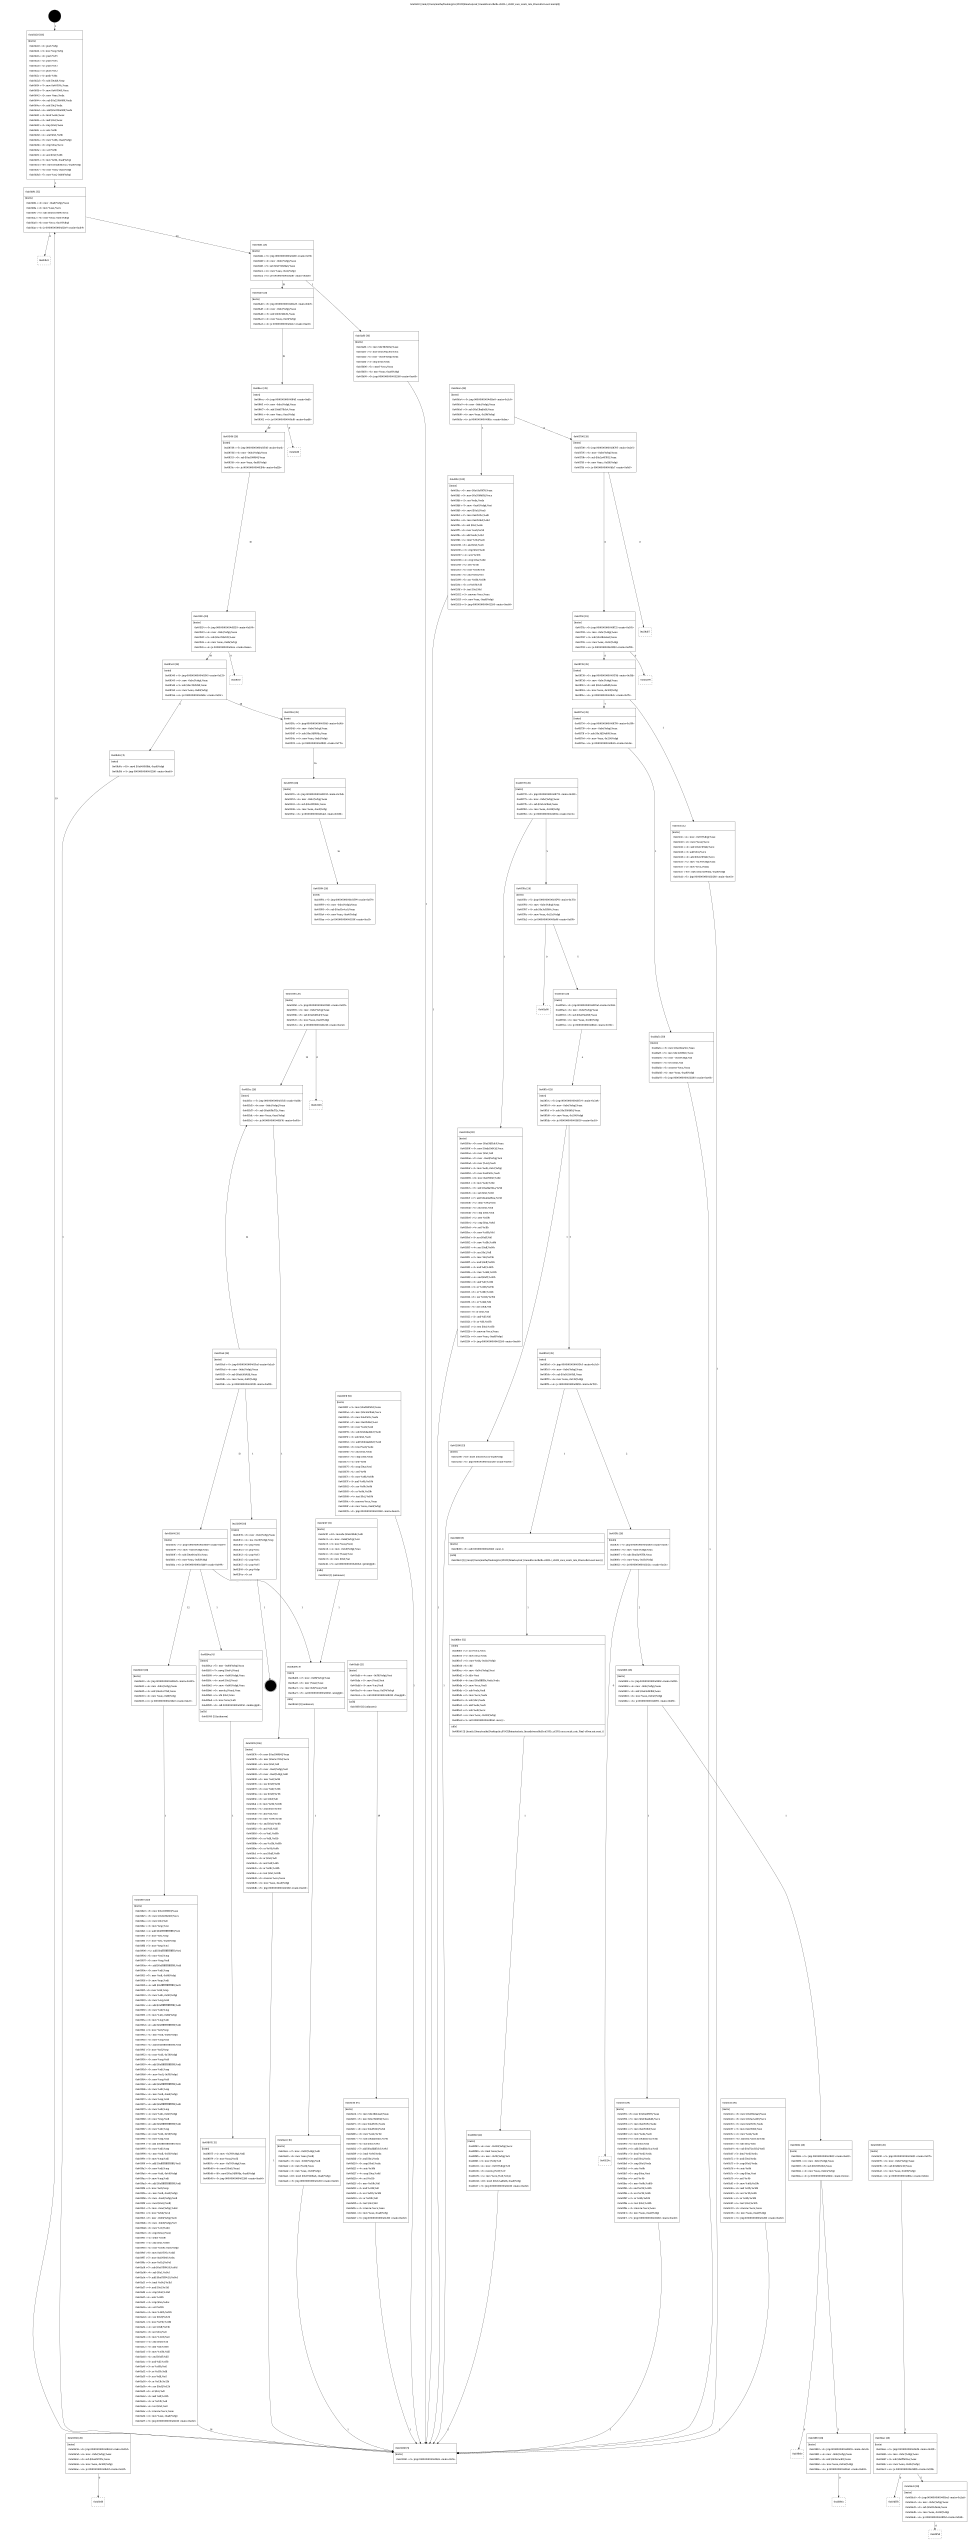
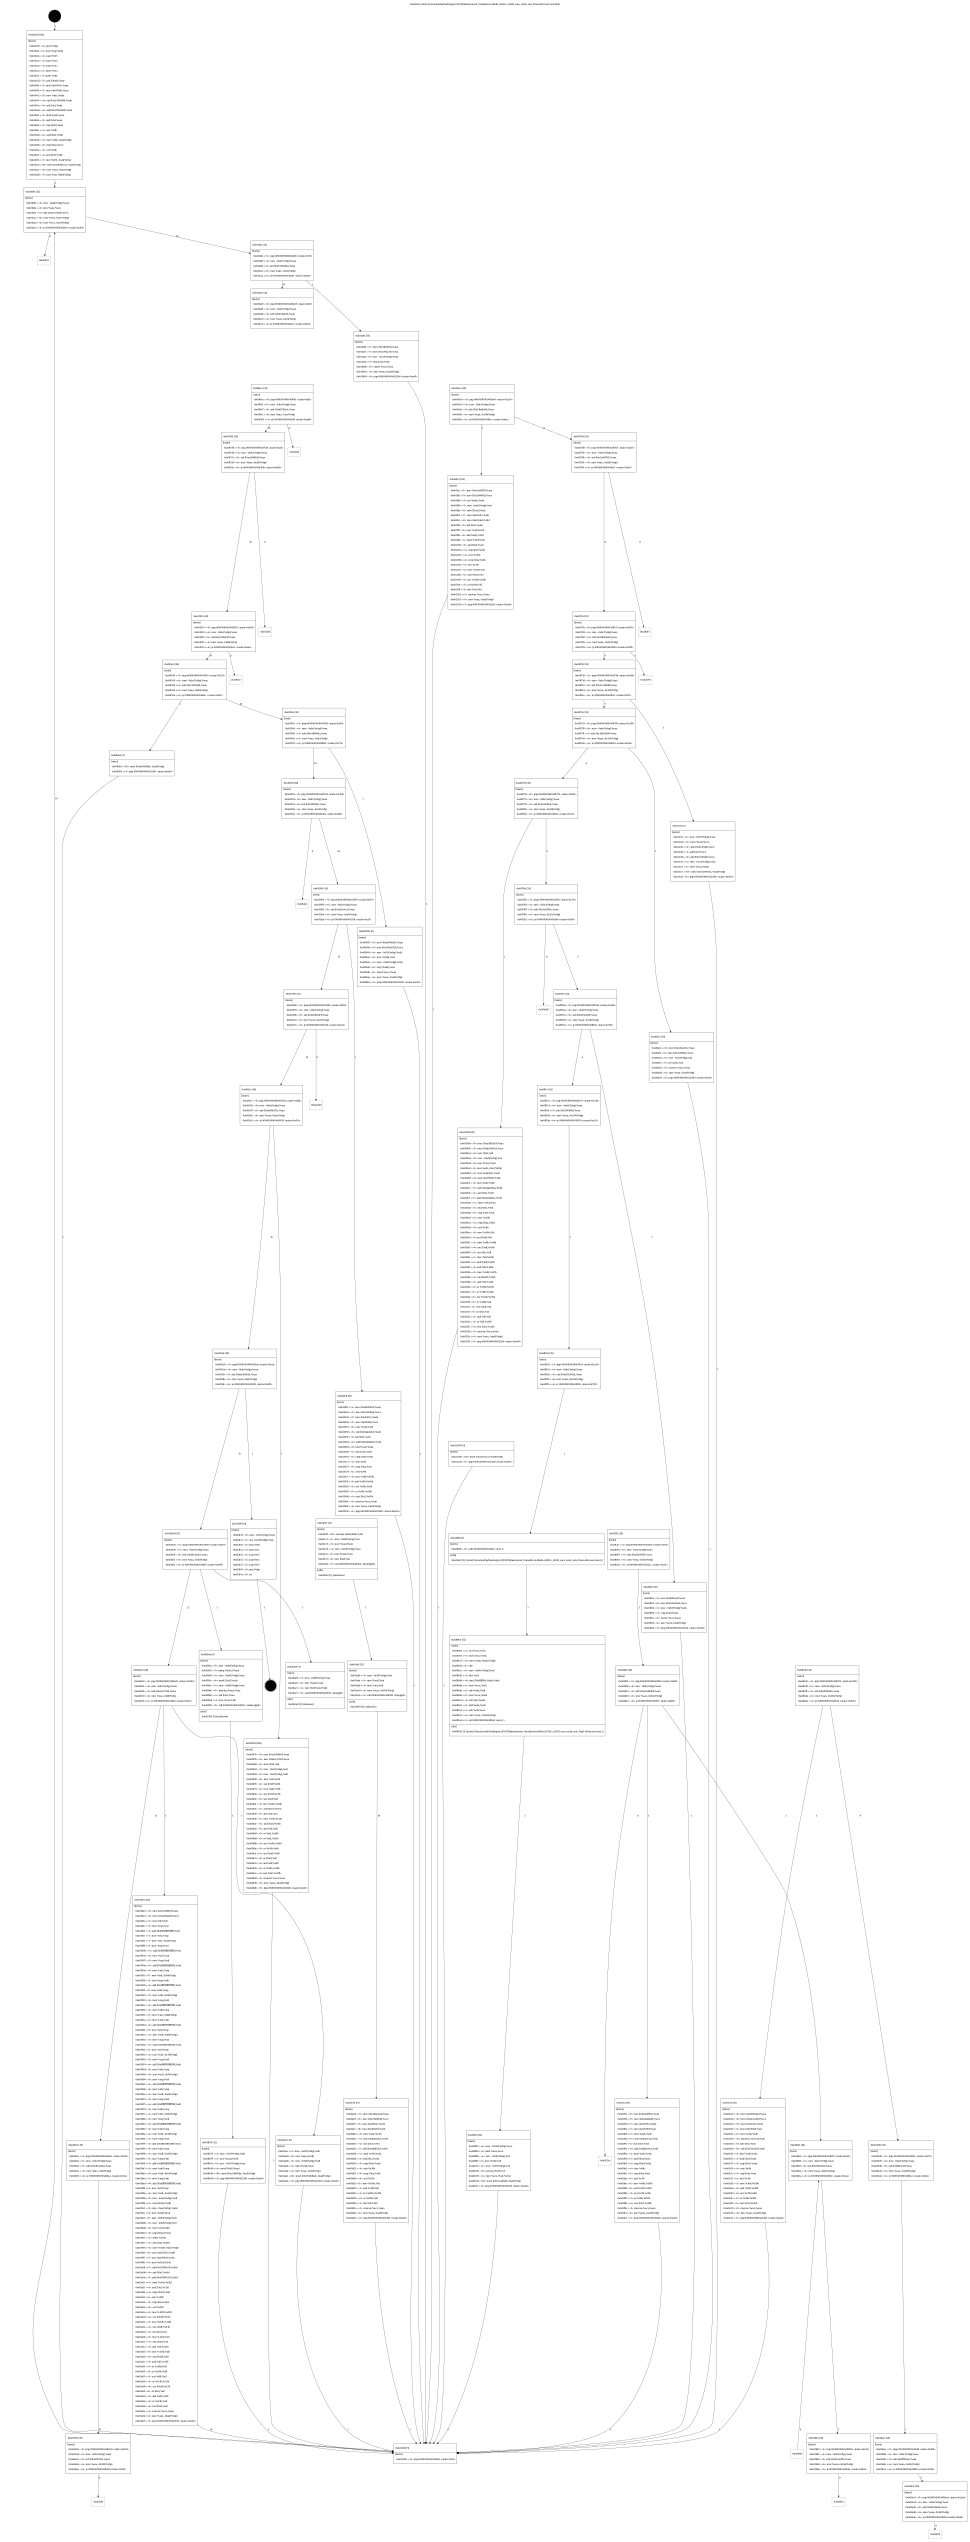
(282, 355) -> none
none -> (265, 632)
none -> (576, 763)
none -> (302, 904)
none -> (330, 956)
none -> (390, 957)
none -> (354, 1157)
(226, 1237) -> (261, 1236)
(539, 1286) -> none
(604, 1458) -> none
none -> (674, 1608)
(330, 1620) -> (362, 1619)
none -> (827, 1686)
(606, 1860) -> (611, 1929)
(312, 1921) -> (267, 1894)
none -> (98, 2161)
(816, 2315) -> (808, 2316)
none -> (233, 2375)
(893, 2502) -> none
